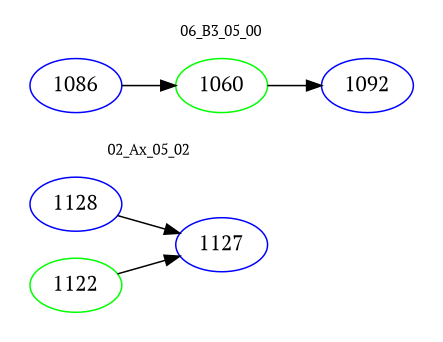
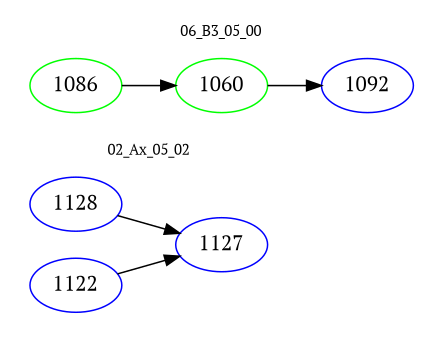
(76, 86) -> (76, 86)
(76, 285) -> (76, 285)
